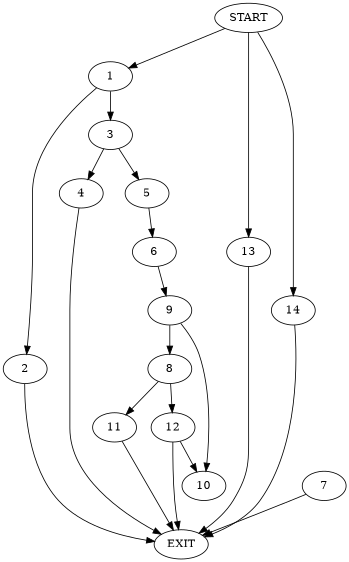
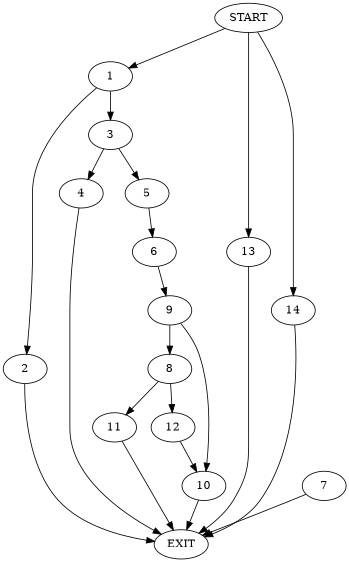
(174, 482) -> (194, 511)
